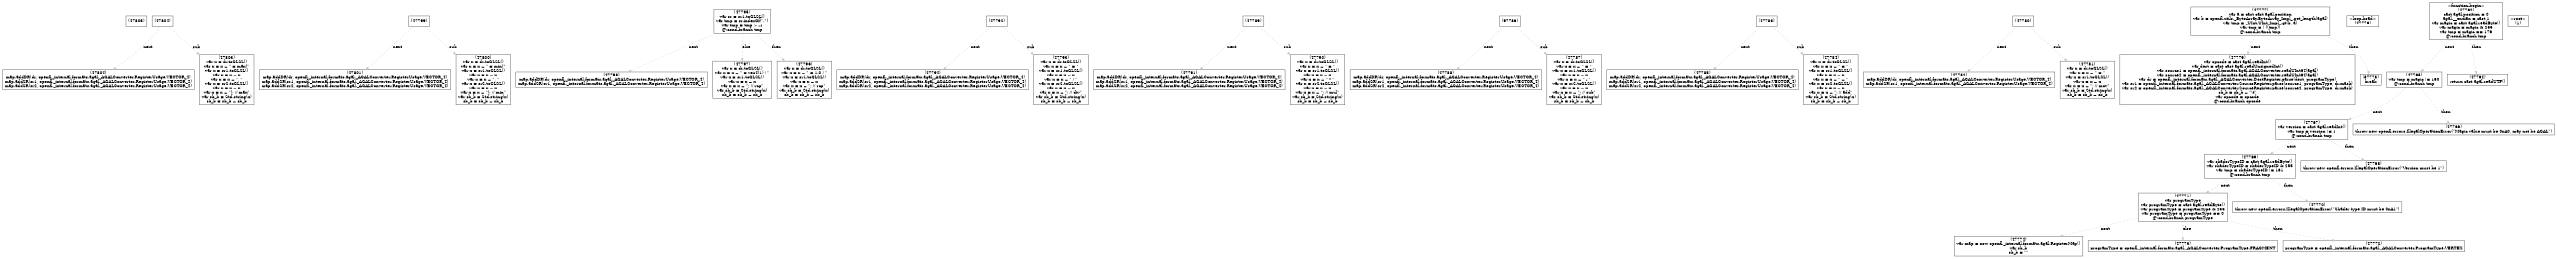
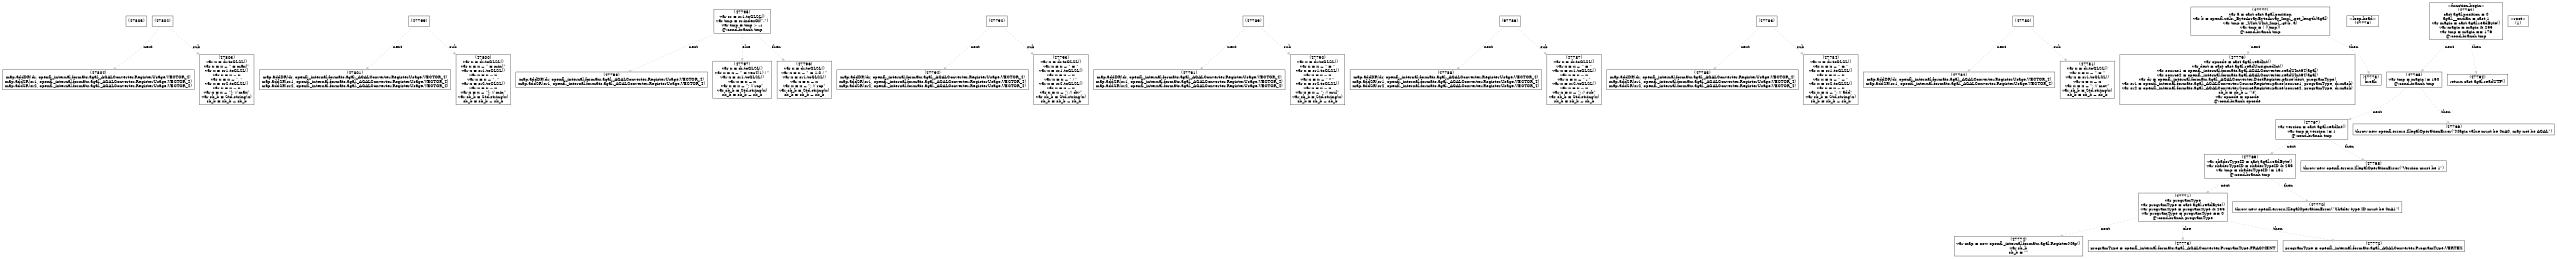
(163, 21) -> (163, 21)
(2371, 80) -> (2371, 80)
